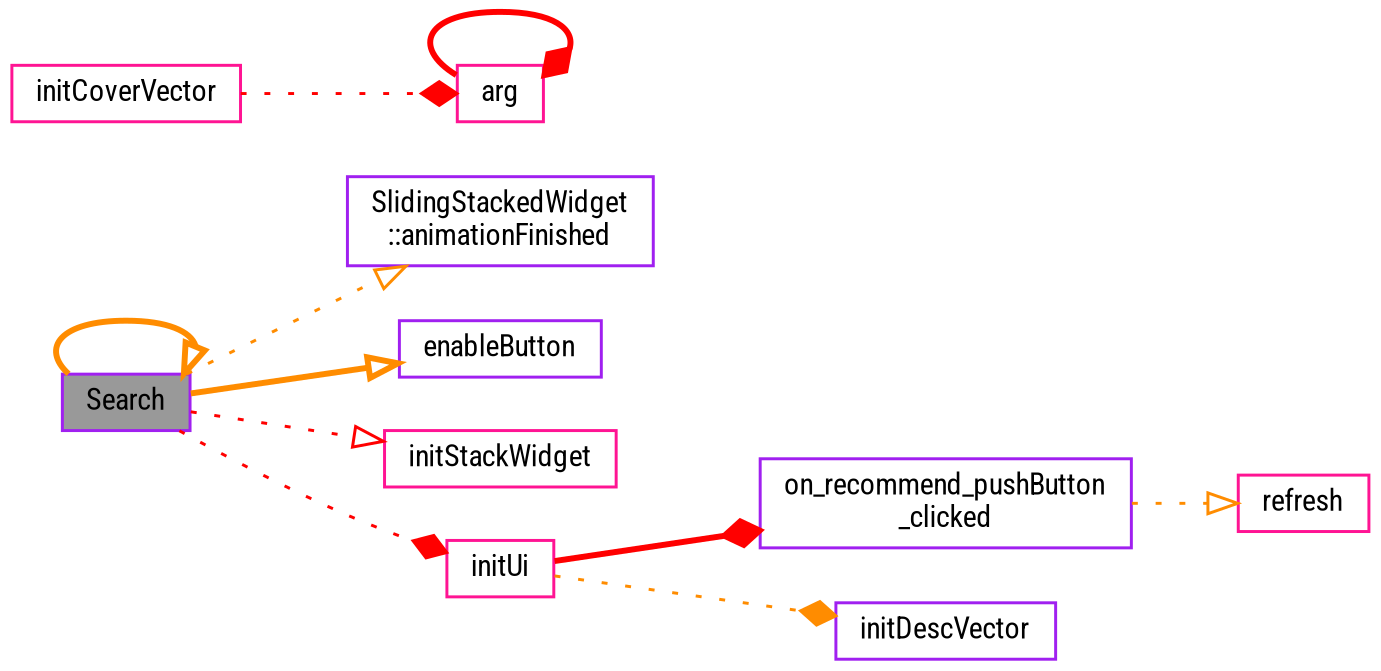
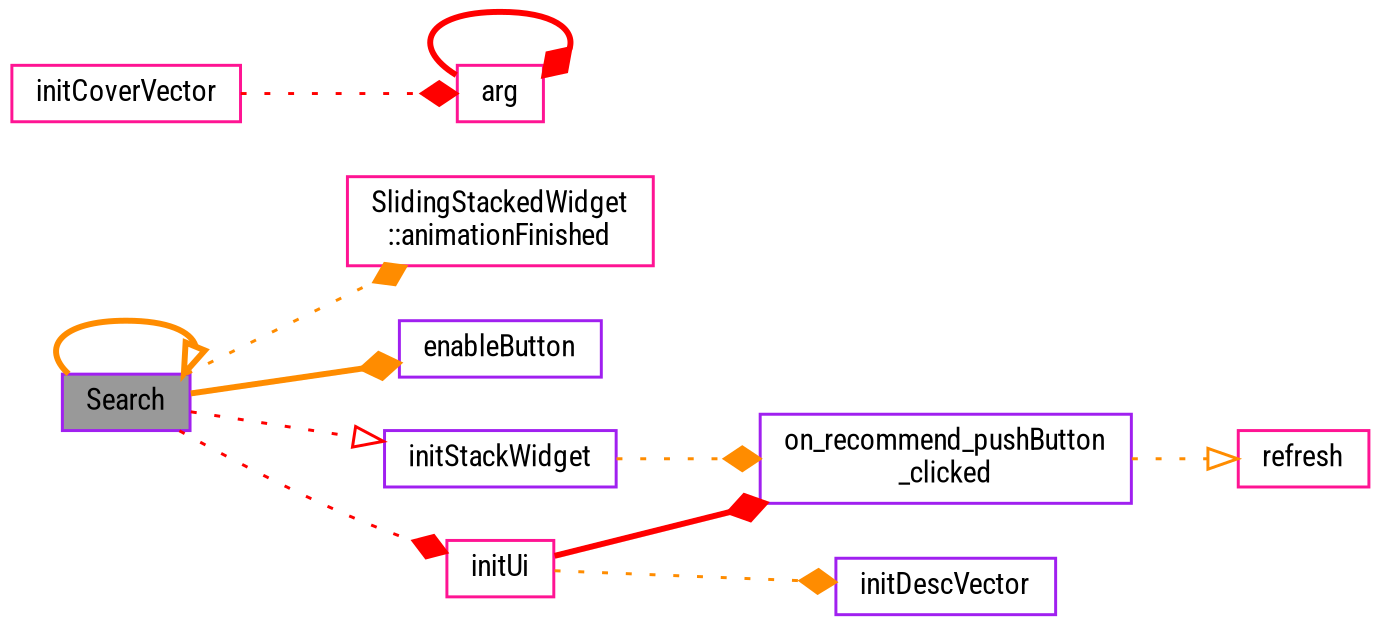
(500, 221) -> (500, 221)
(283, 327) -> (280, 328)
(280, 381) -> (277, 381)
(500, 459) -> (500, 459)
none -> (670, 459)
